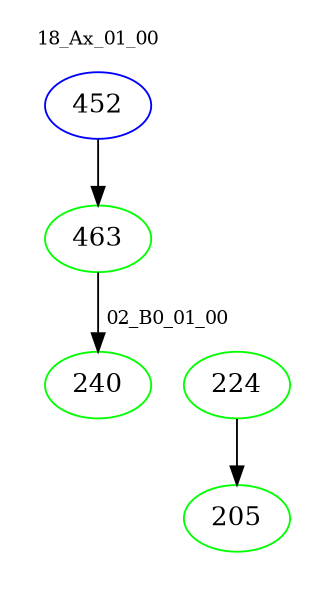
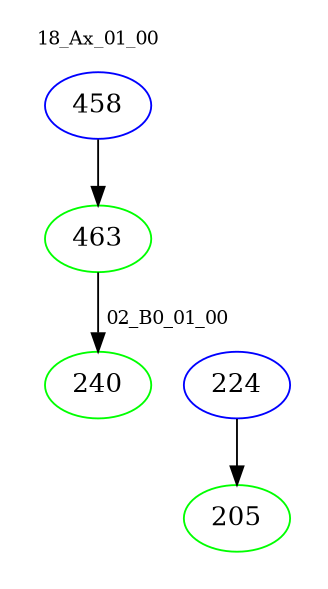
(98, 106) -> (98, 106)
(237, 385) -> (237, 385)
